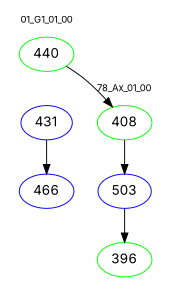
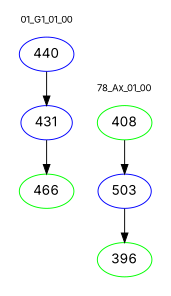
(47, 54) -> (47, 54)
(96, 89) -> (47, 84)
(47, 191) -> (47, 191)
